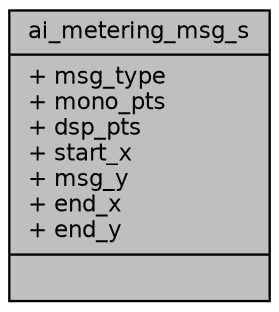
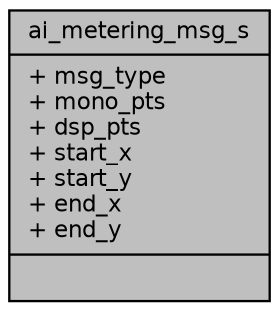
(79, 179) -> (81, 179)
